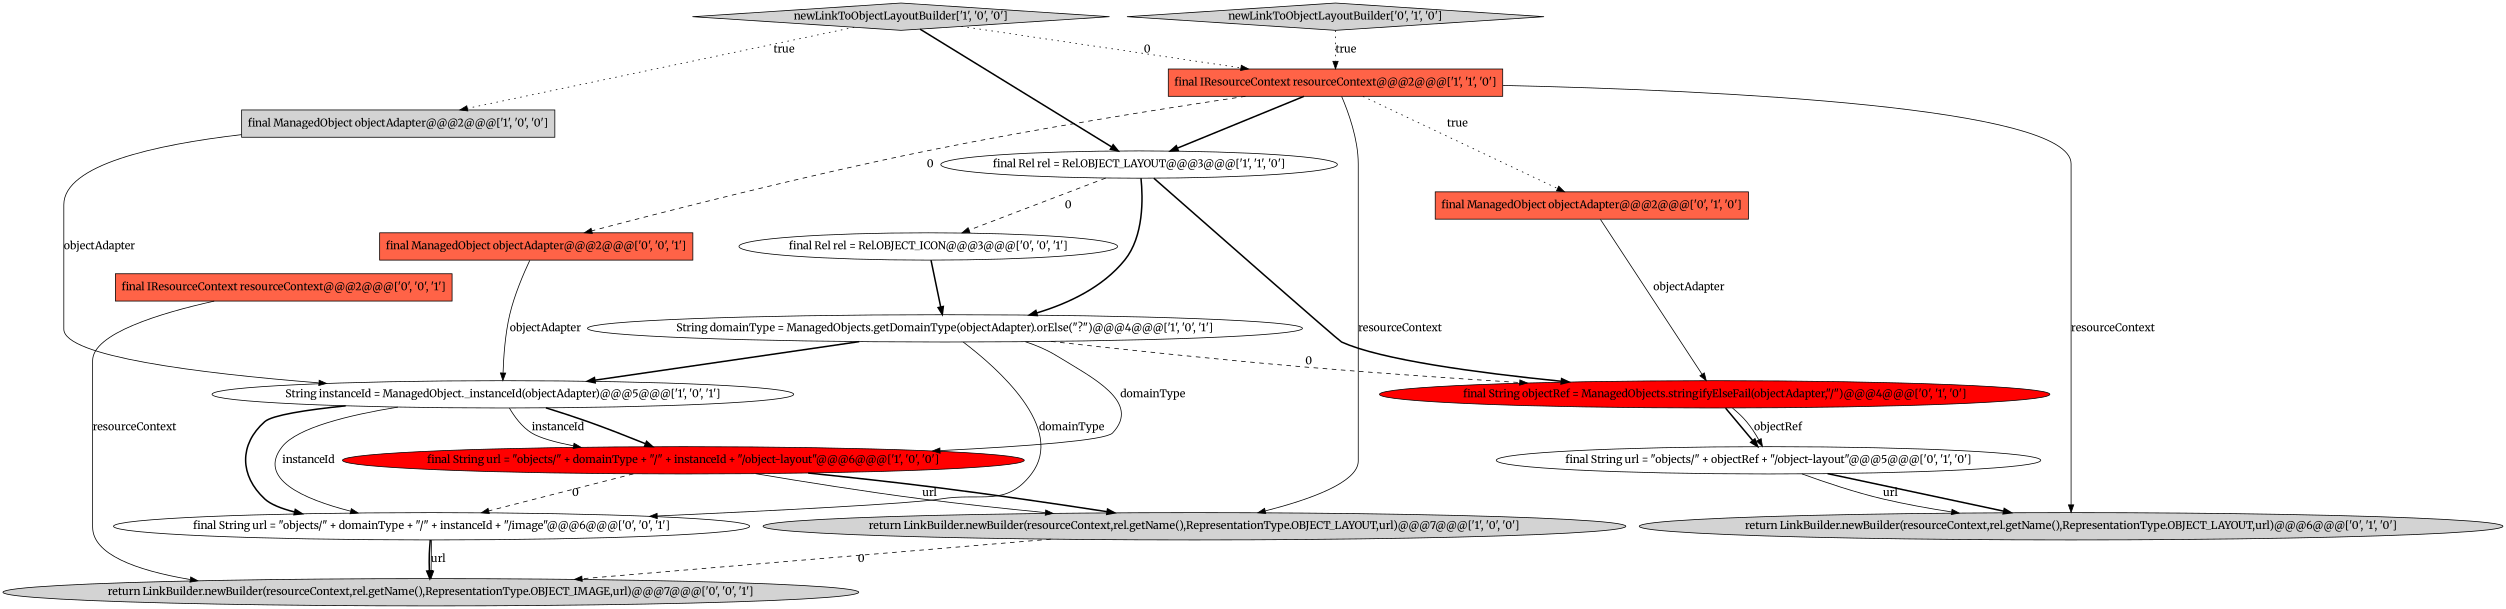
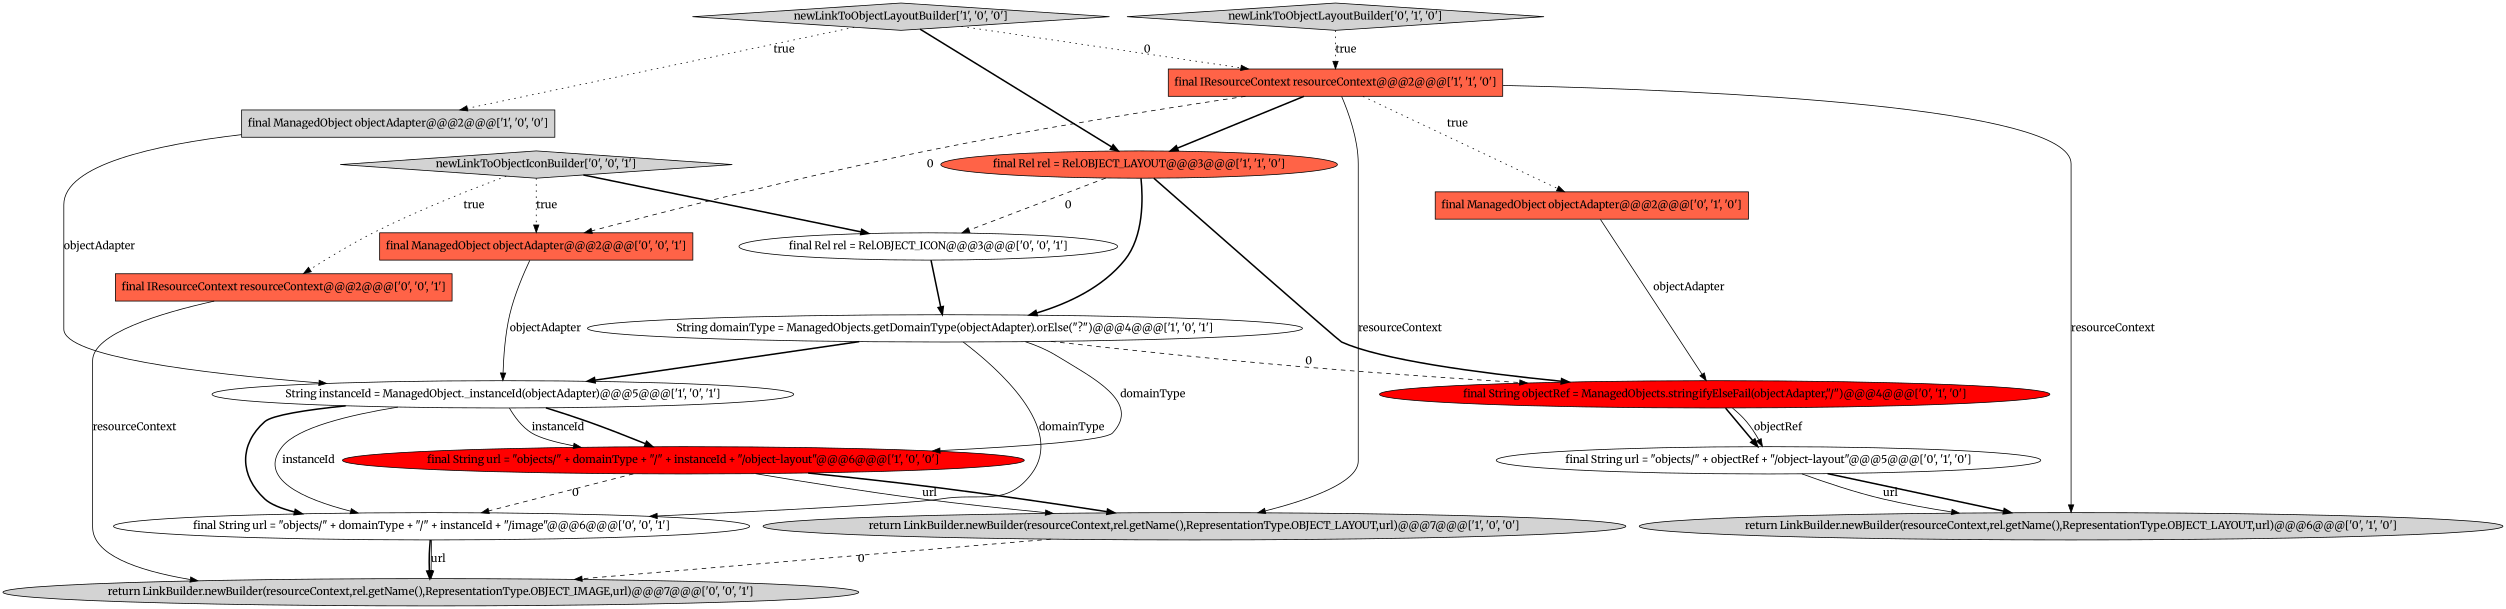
none -> (536, 165)
(1139, 165) -> (1139, 165)
